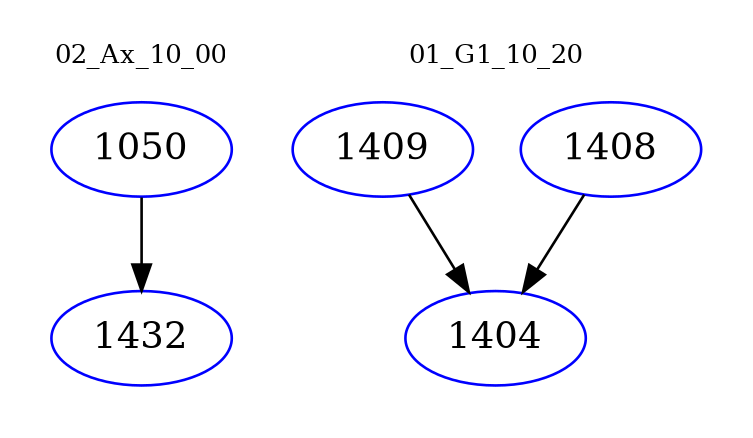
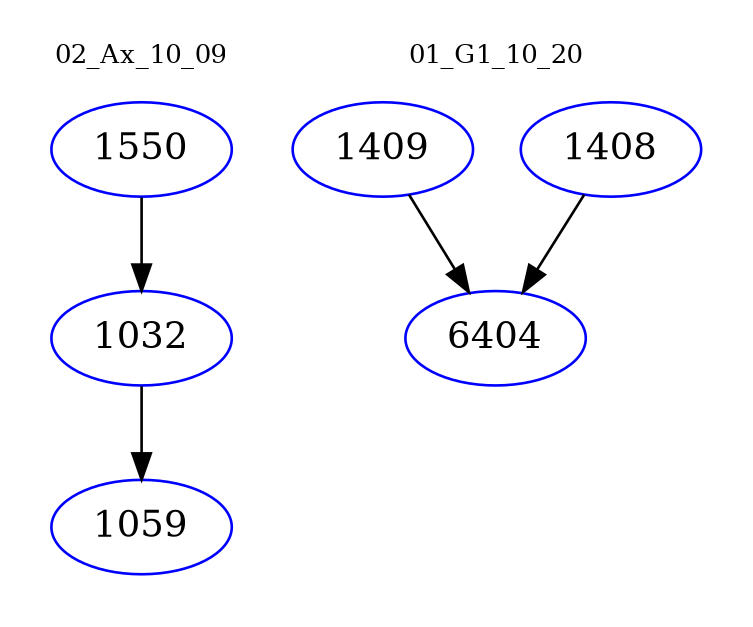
(142, 56) -> (142, 56)
(142, 149) -> (142, 149)
(142, 338) -> (142, 338)
(496, 338) -> (496, 338)
none -> (142, 527)
